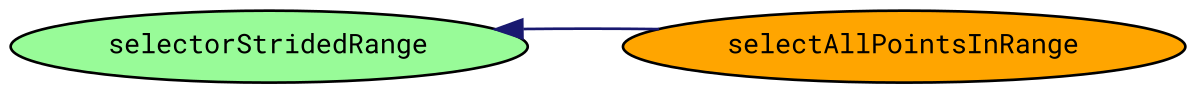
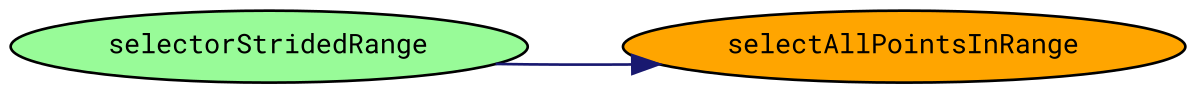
(591, 29) -> (563, 65)
